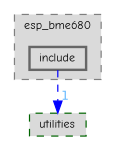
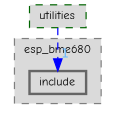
(58, 87) -> (58, 47)
